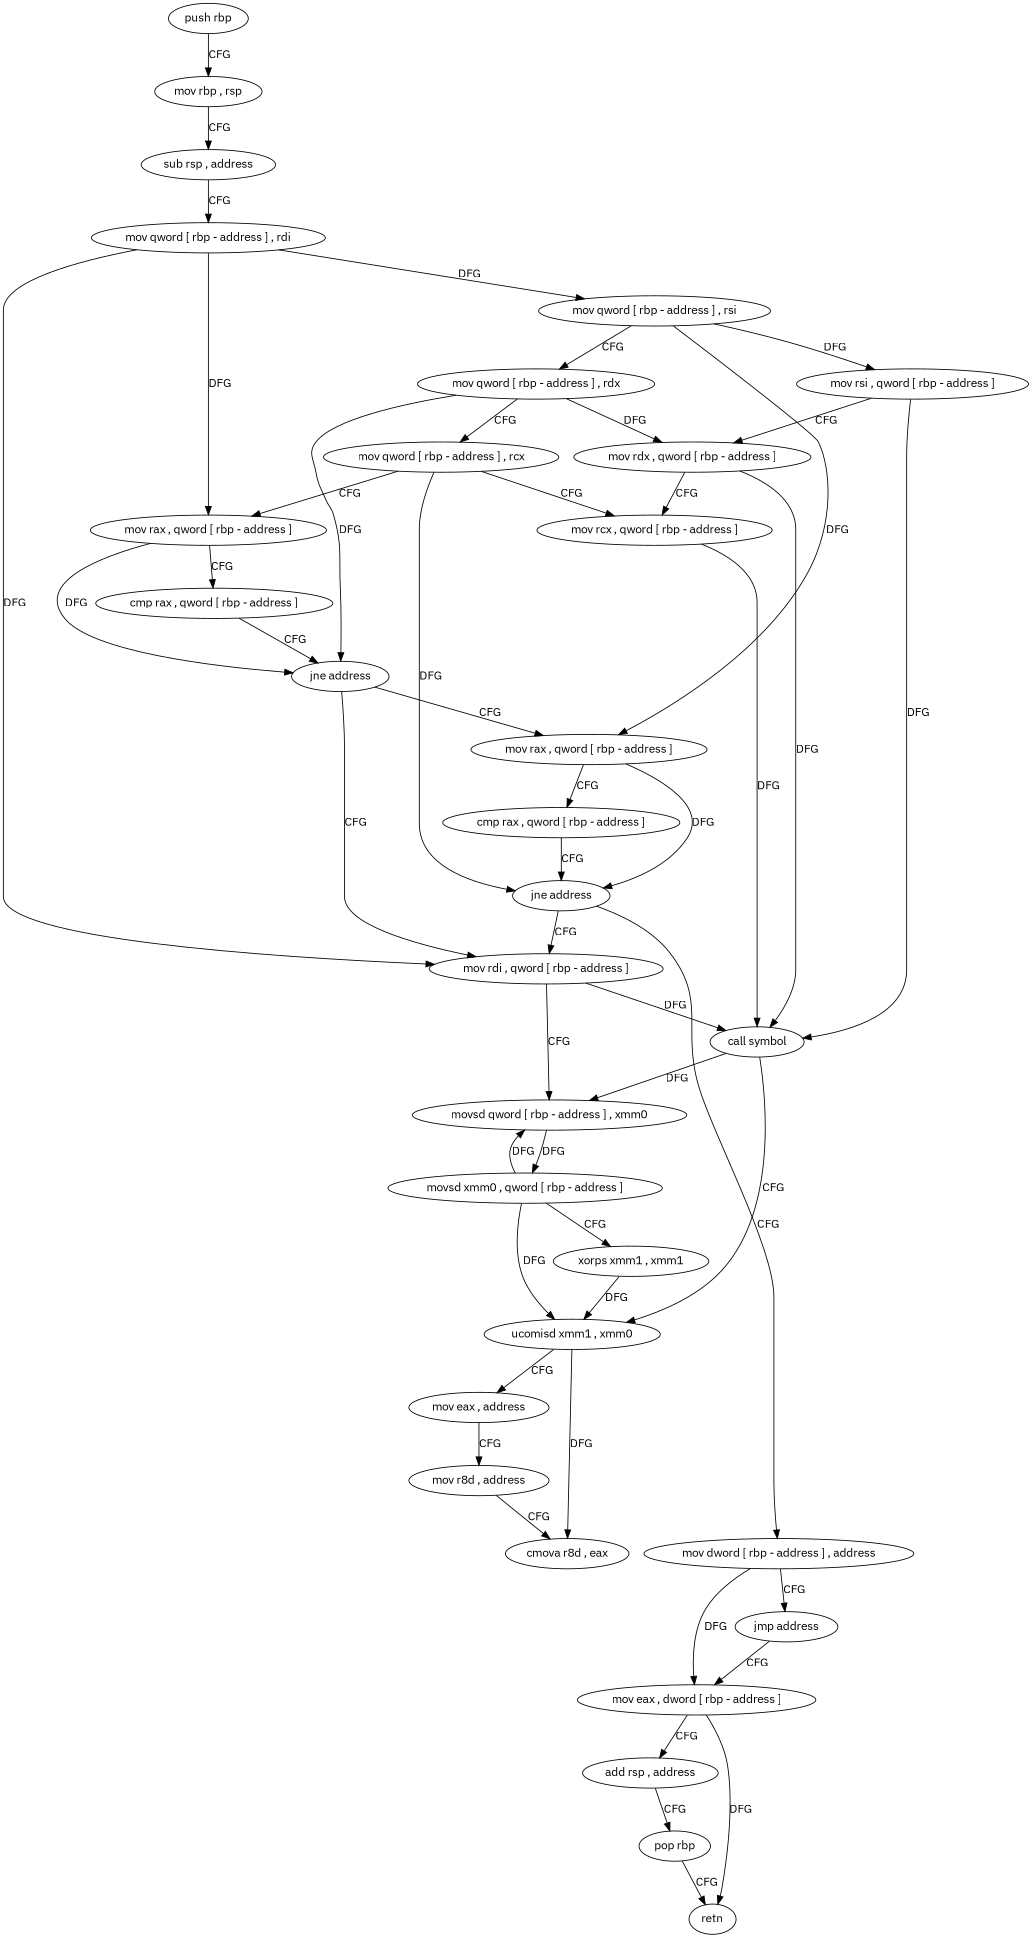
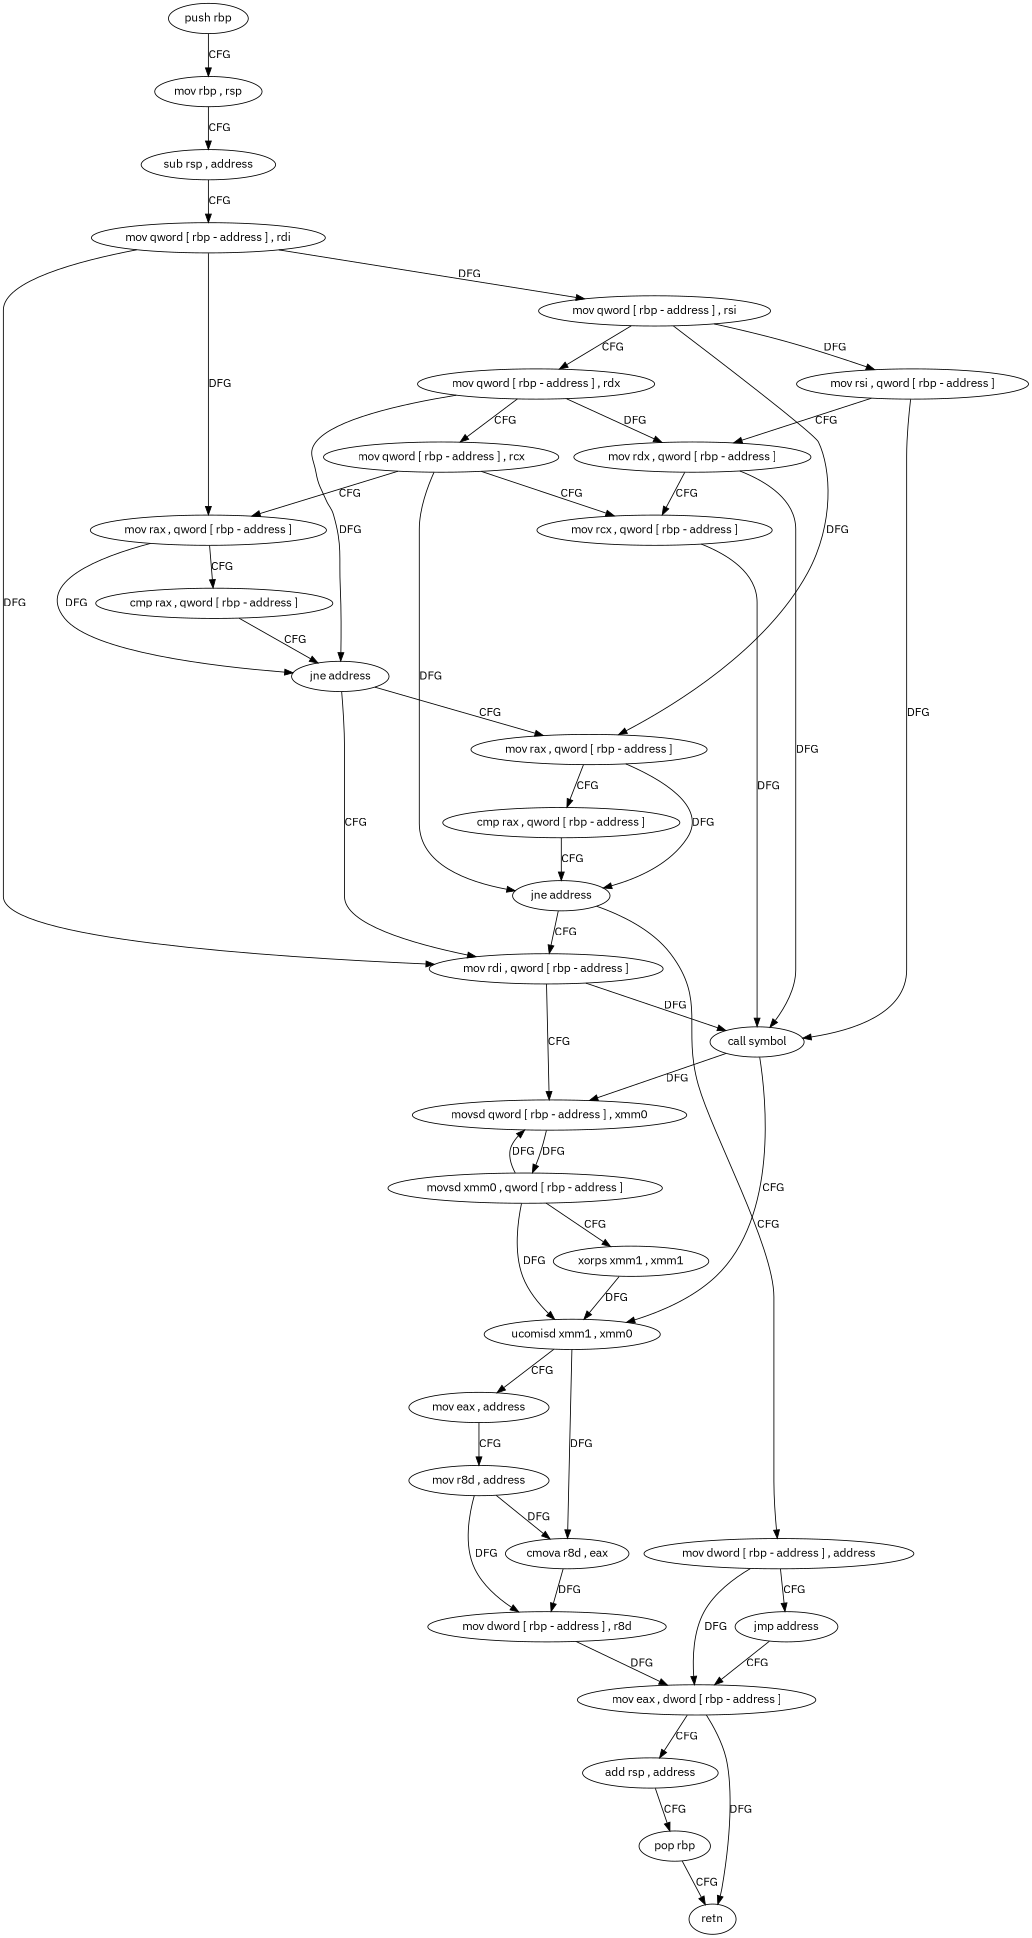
(539, 1517) -> (539, 1517)
none -> (547, 1627)
